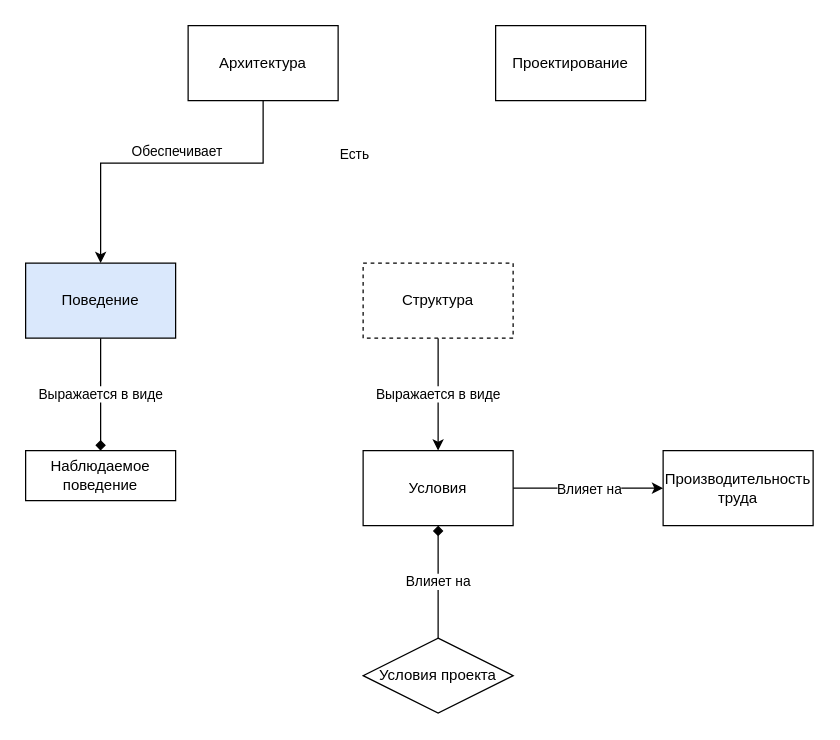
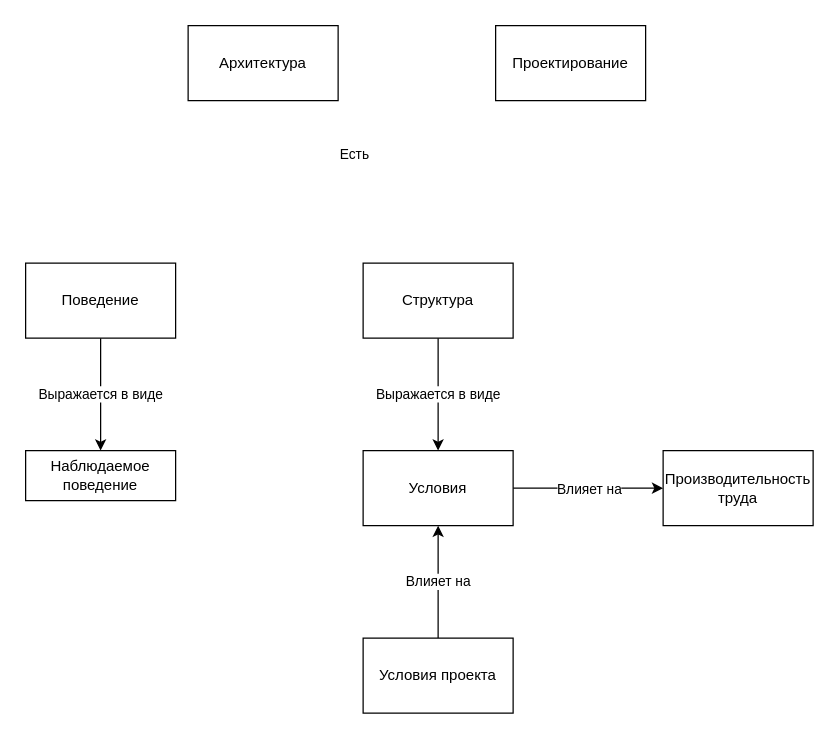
(167, 163) -> none
(101, 301) -> (101, 301)
(438, 301) -> (438, 301)
(101, 439) -> (101, 440)
(438, 536) -> (438, 536)
(438, 676) -> (438, 676)
